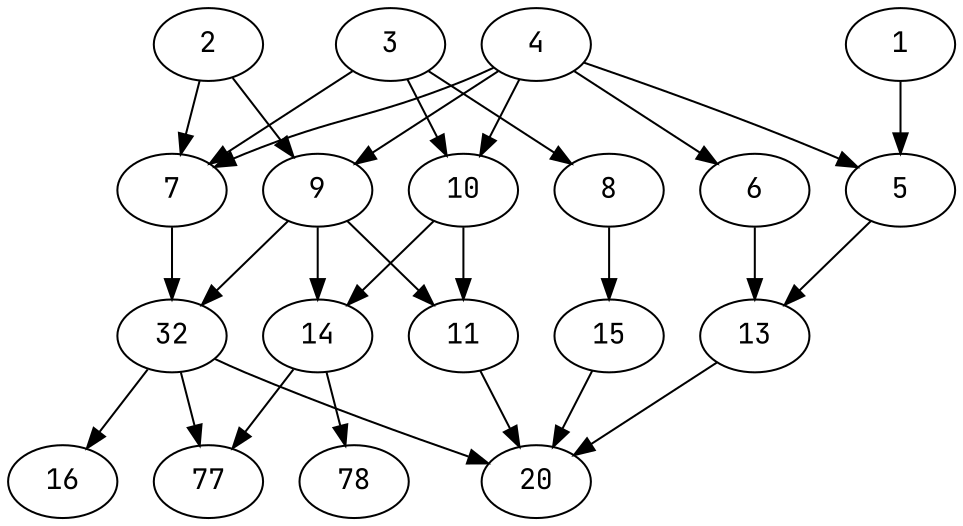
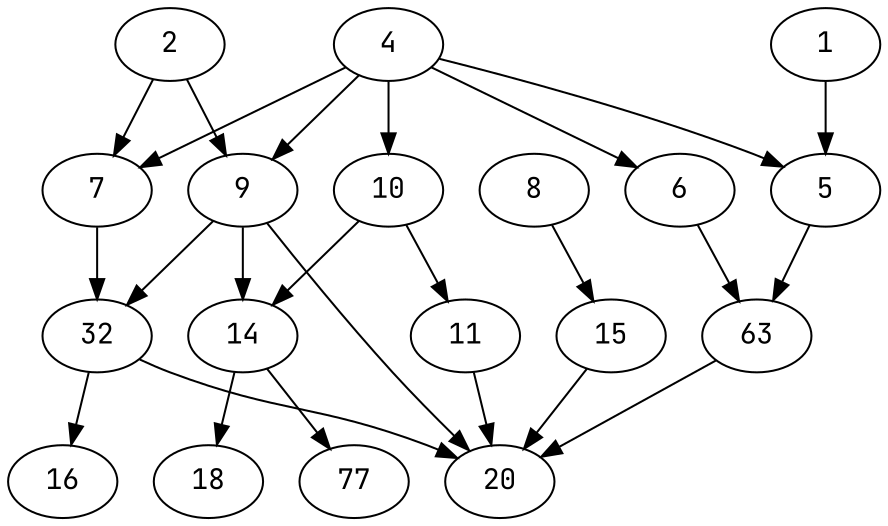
(391, 45) -> none
(381, 254) -> (357, 332)
(755, 336) -> (757, 336)
(188, 399) -> none
(354, 482) -> (208, 482)
